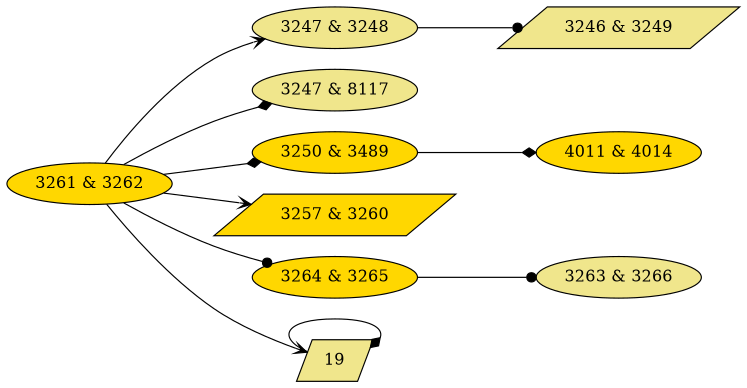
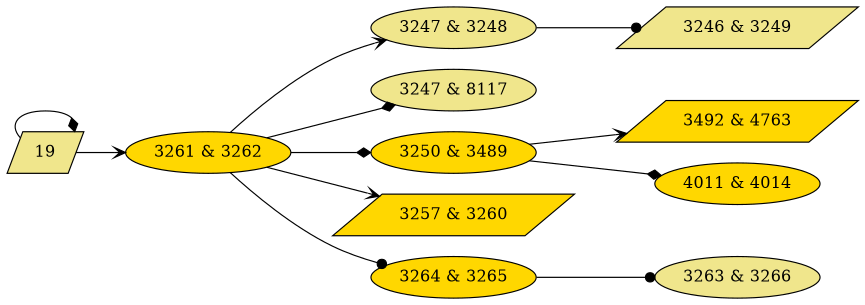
none -> (737, 121)
(191, 291) -> (95, 153)
